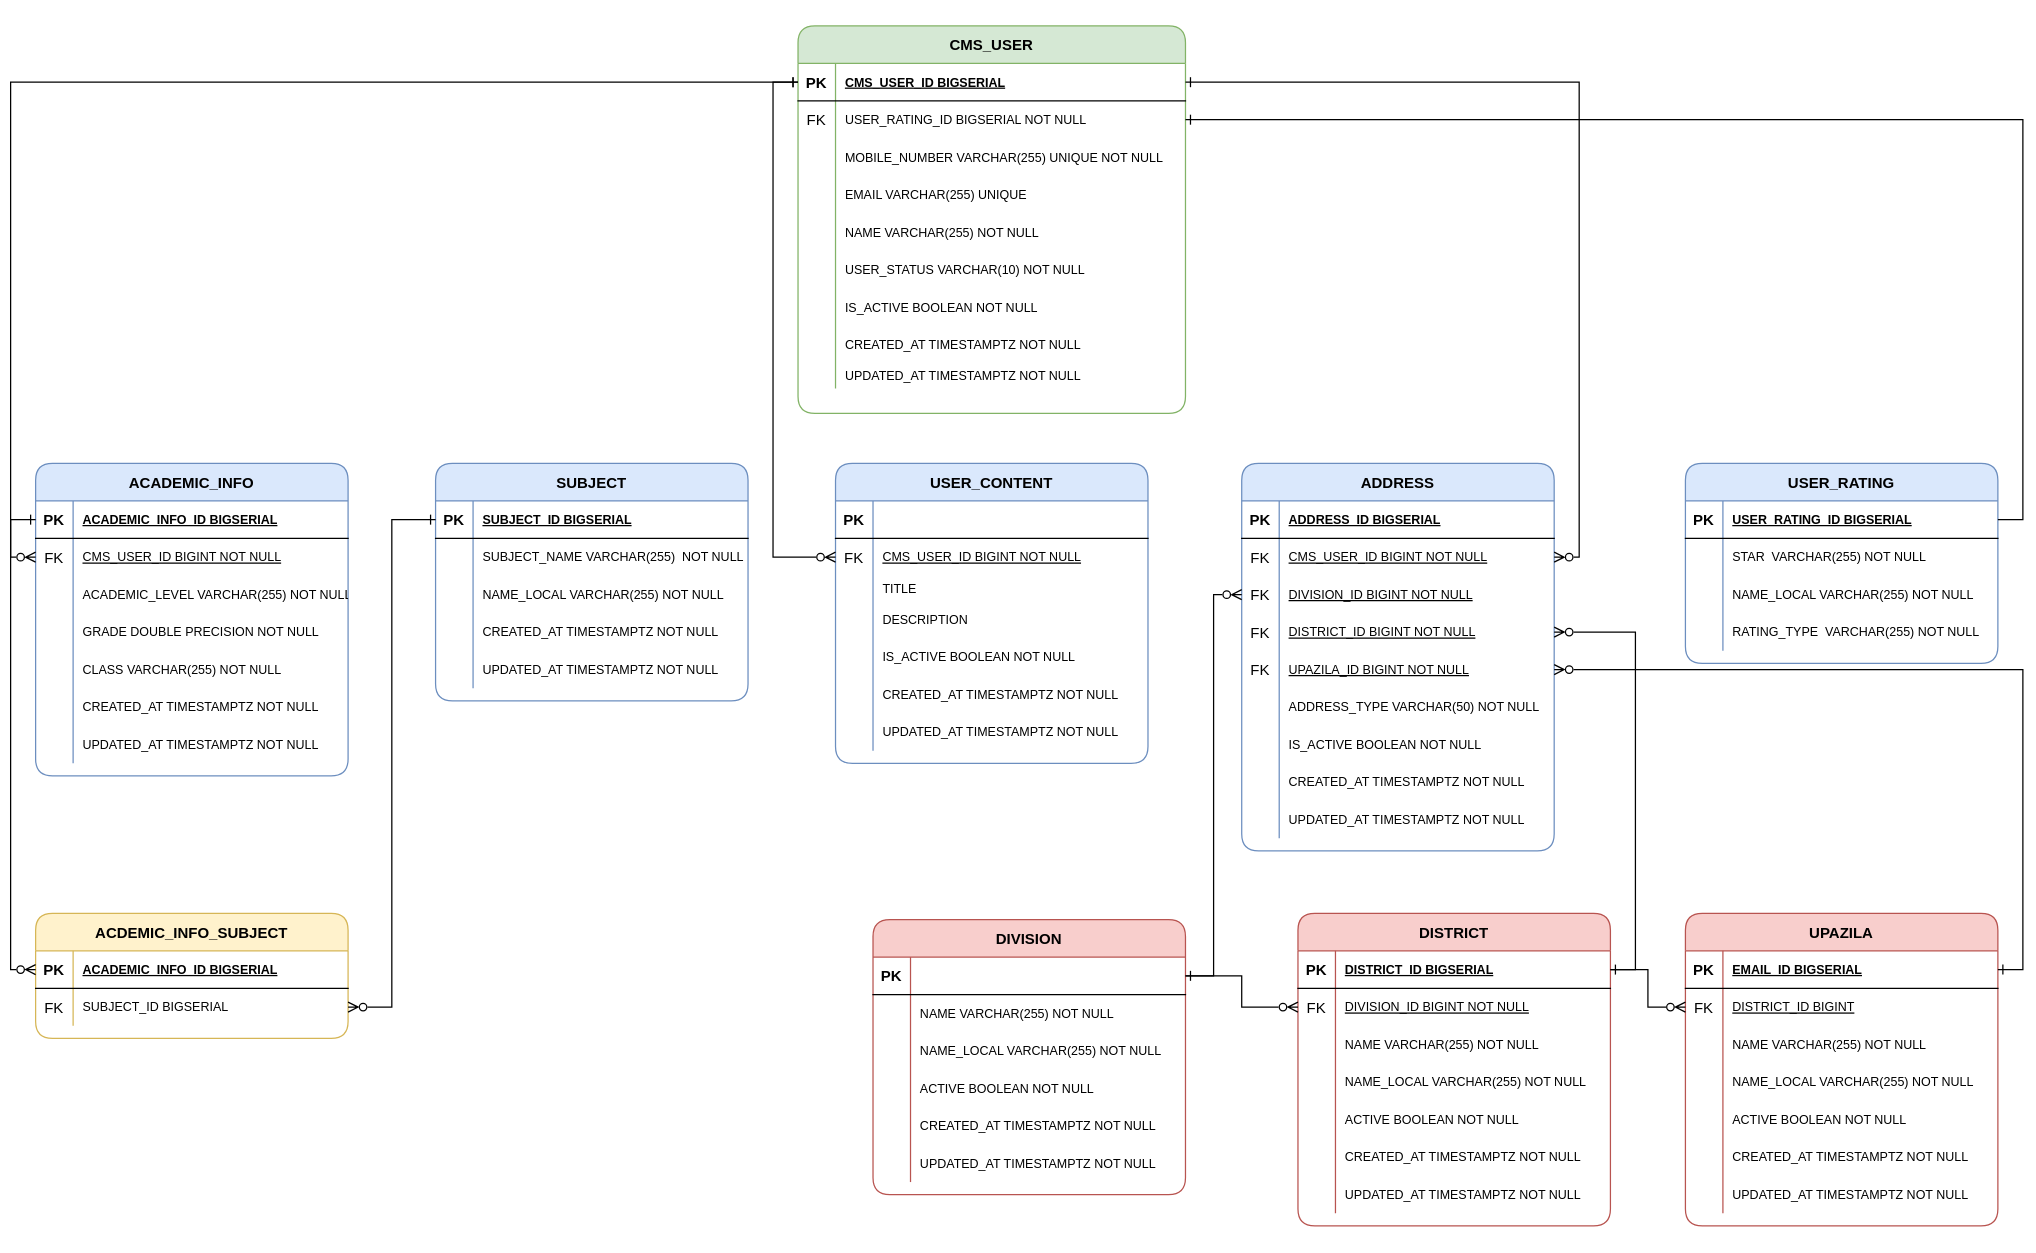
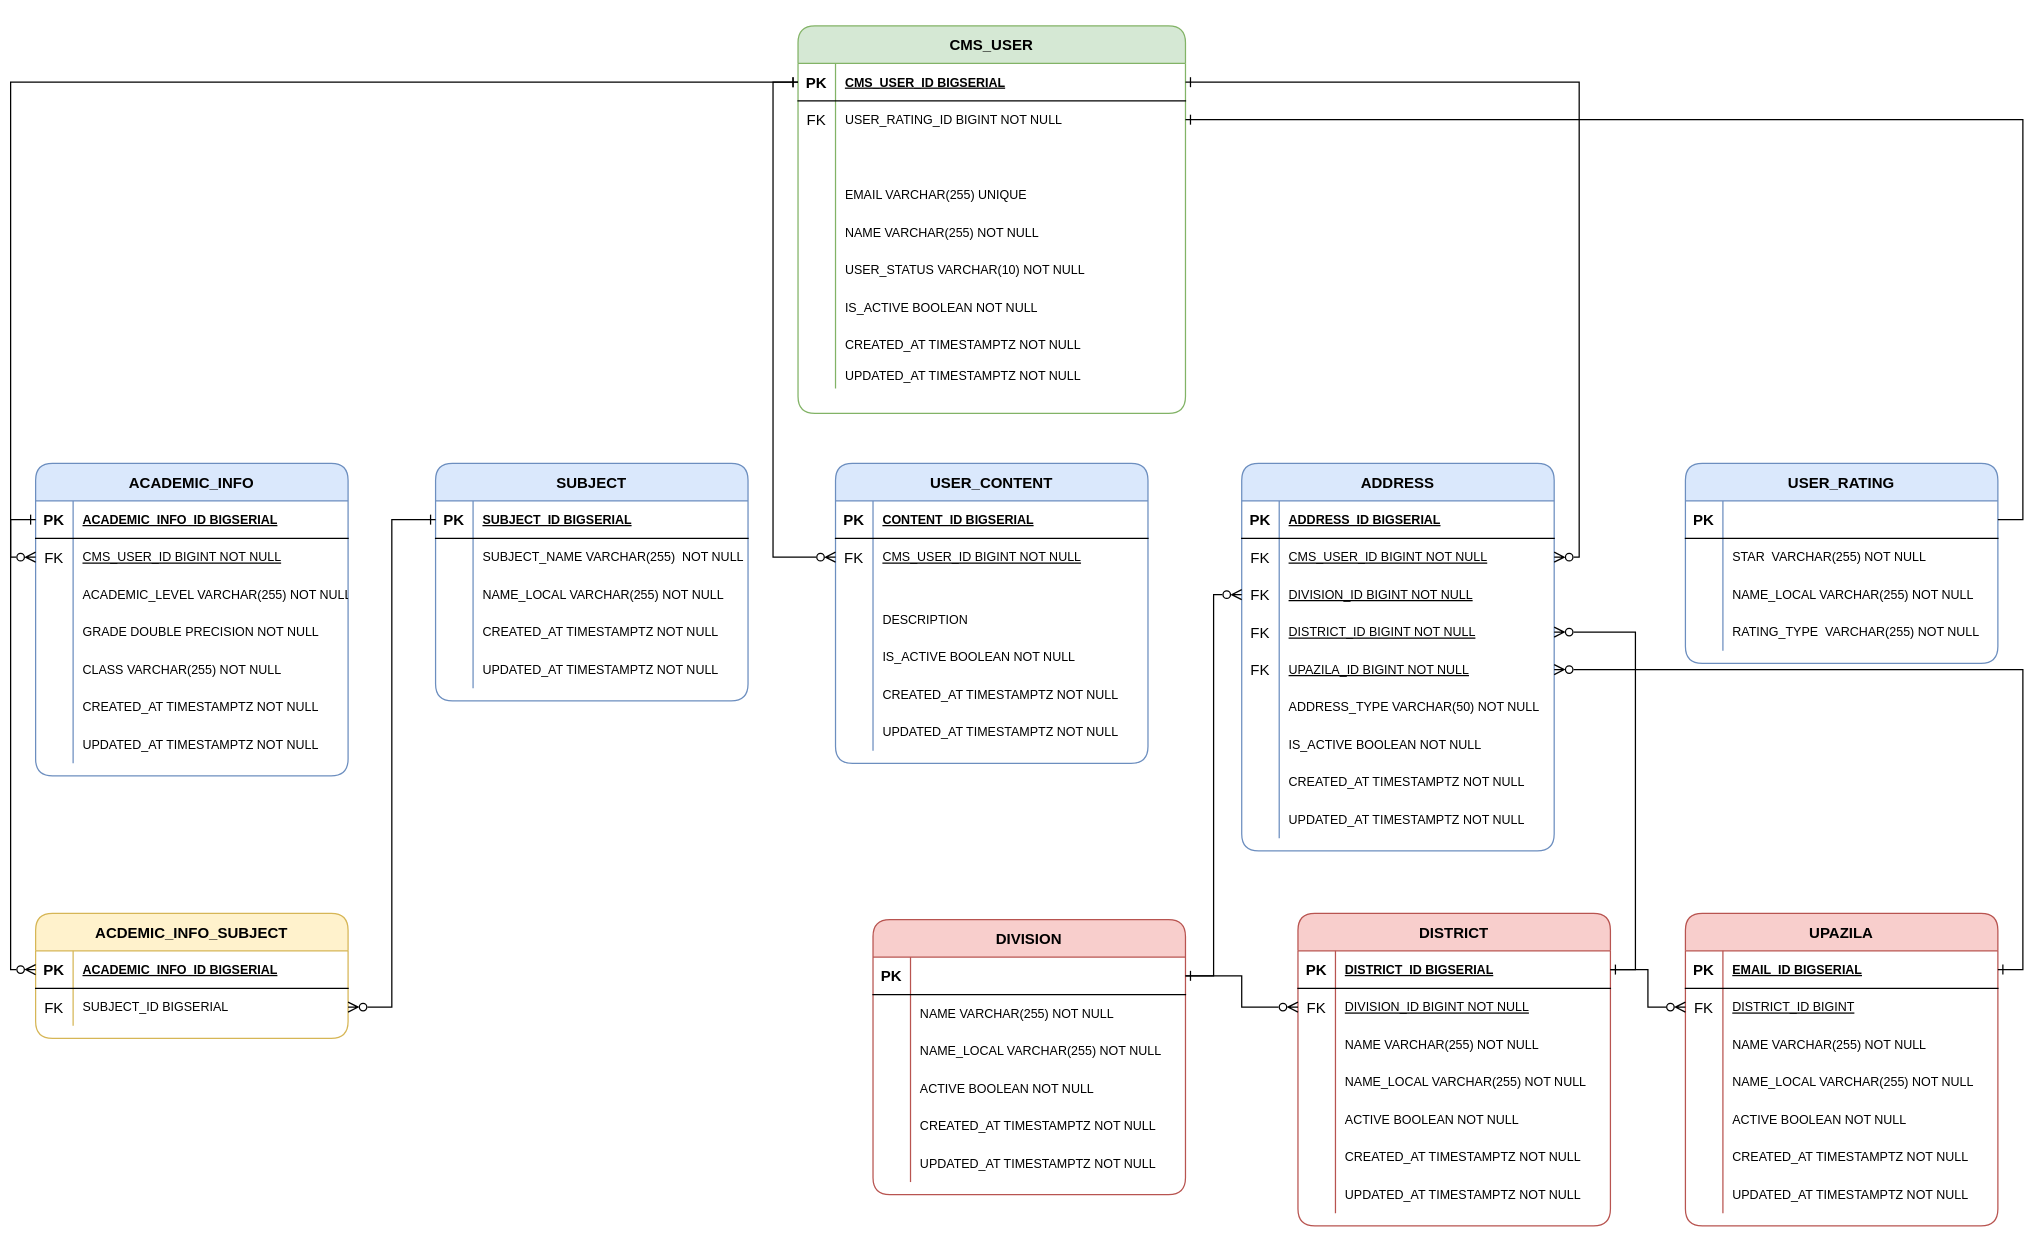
(956, 120) -> (945, 120)
(1011, 157) -> none
none -> (1011, 519)
(1861, 519) -> none
(1011, 588) -> none
